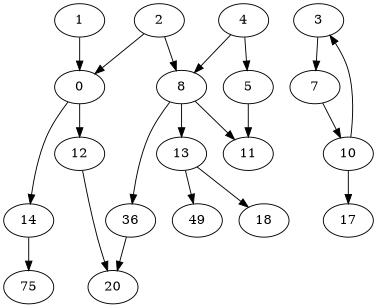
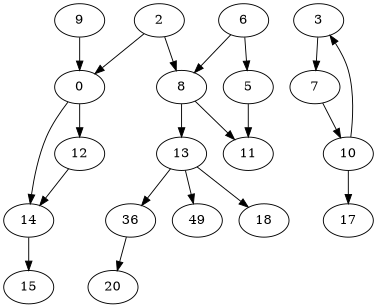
(80, 20) -> (80, 20)
(244, 20) -> (244, 20)
(145, 146) -> (159, 183)
(92, 217) -> (57, 183)
(29, 287) -> (29, 287)
